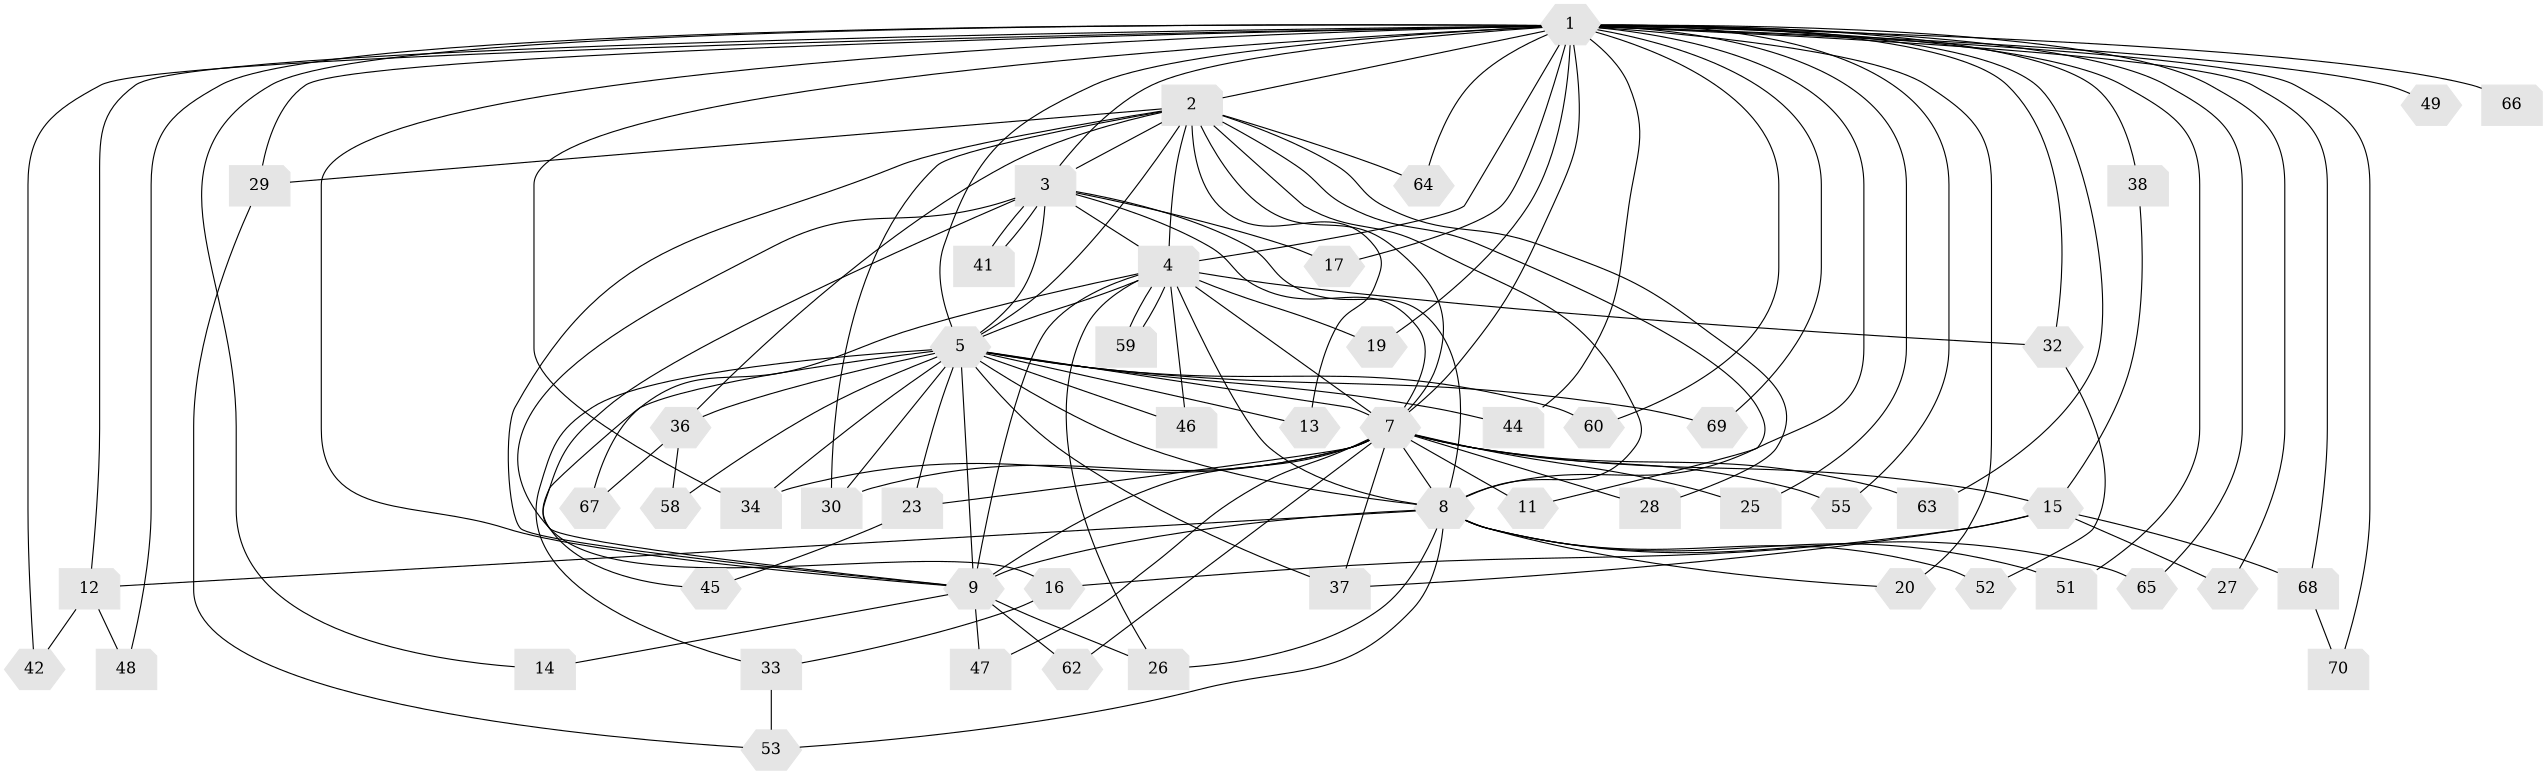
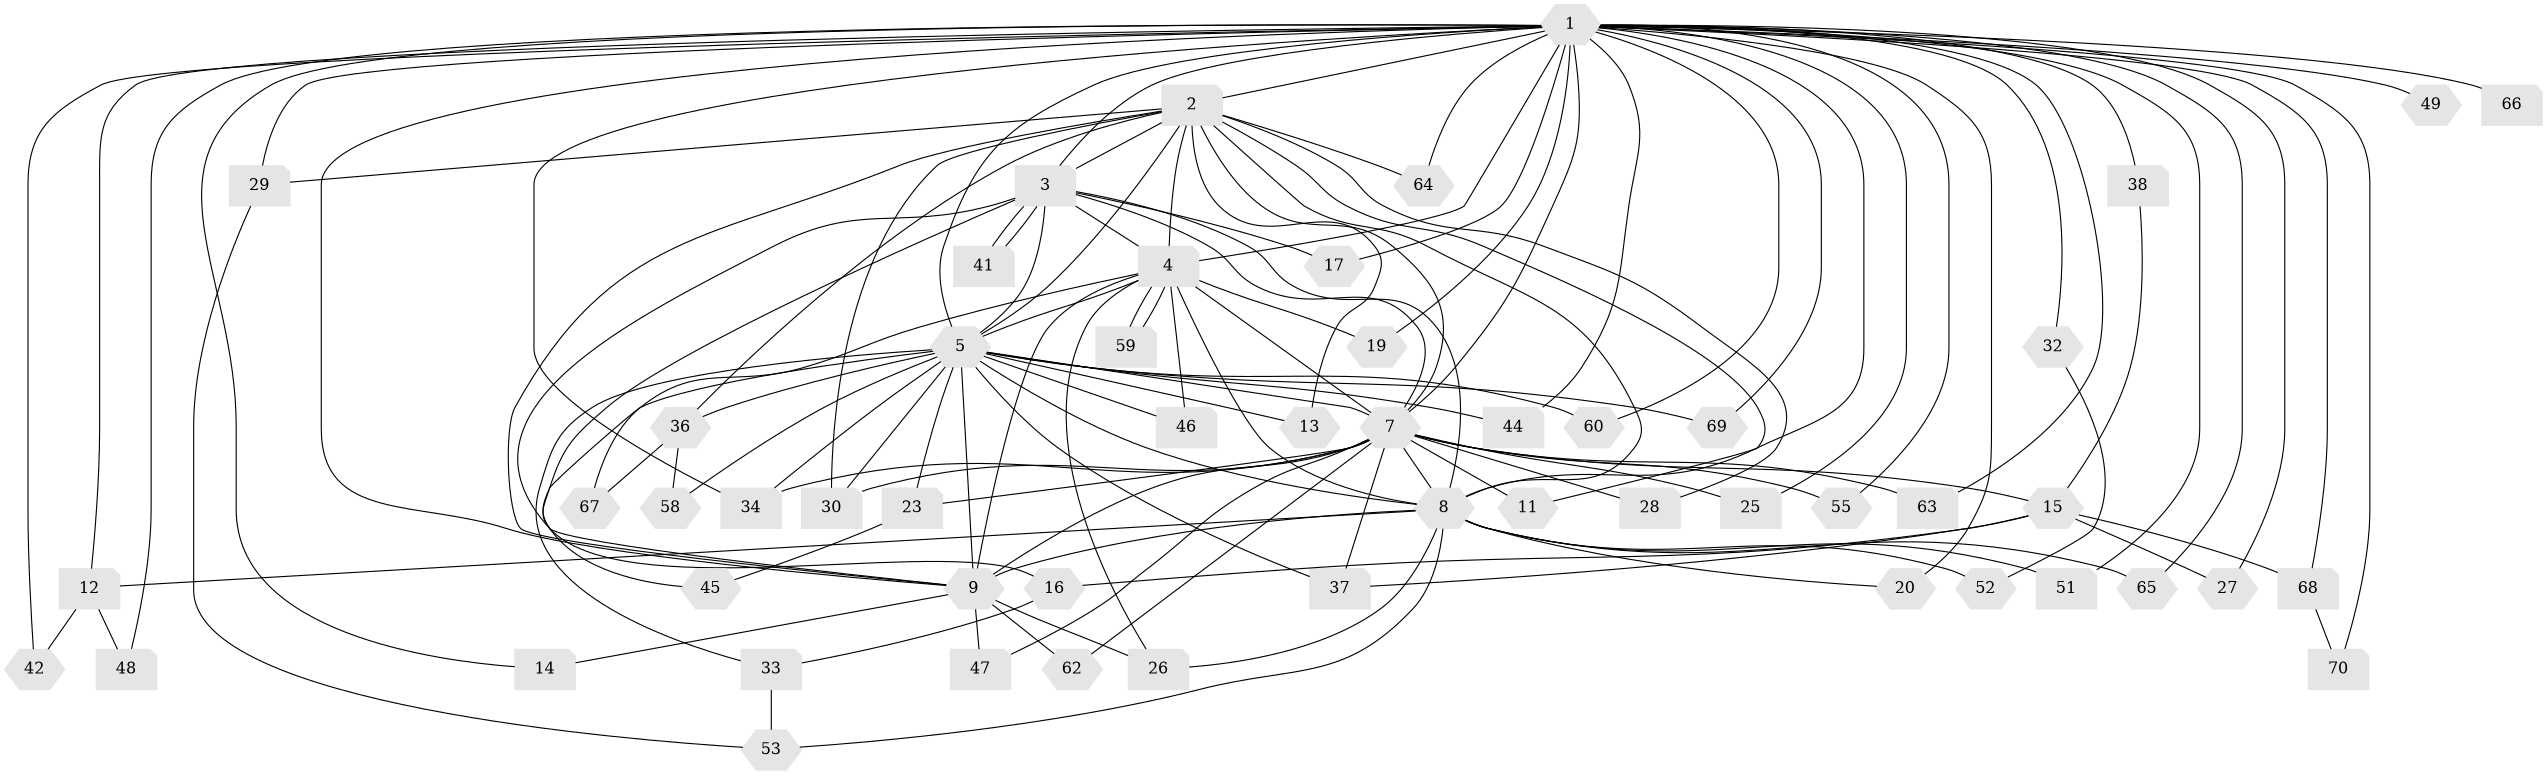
(1590, 315) -> none
